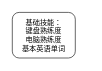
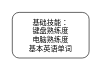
(44, 35) -> (51, 35)
